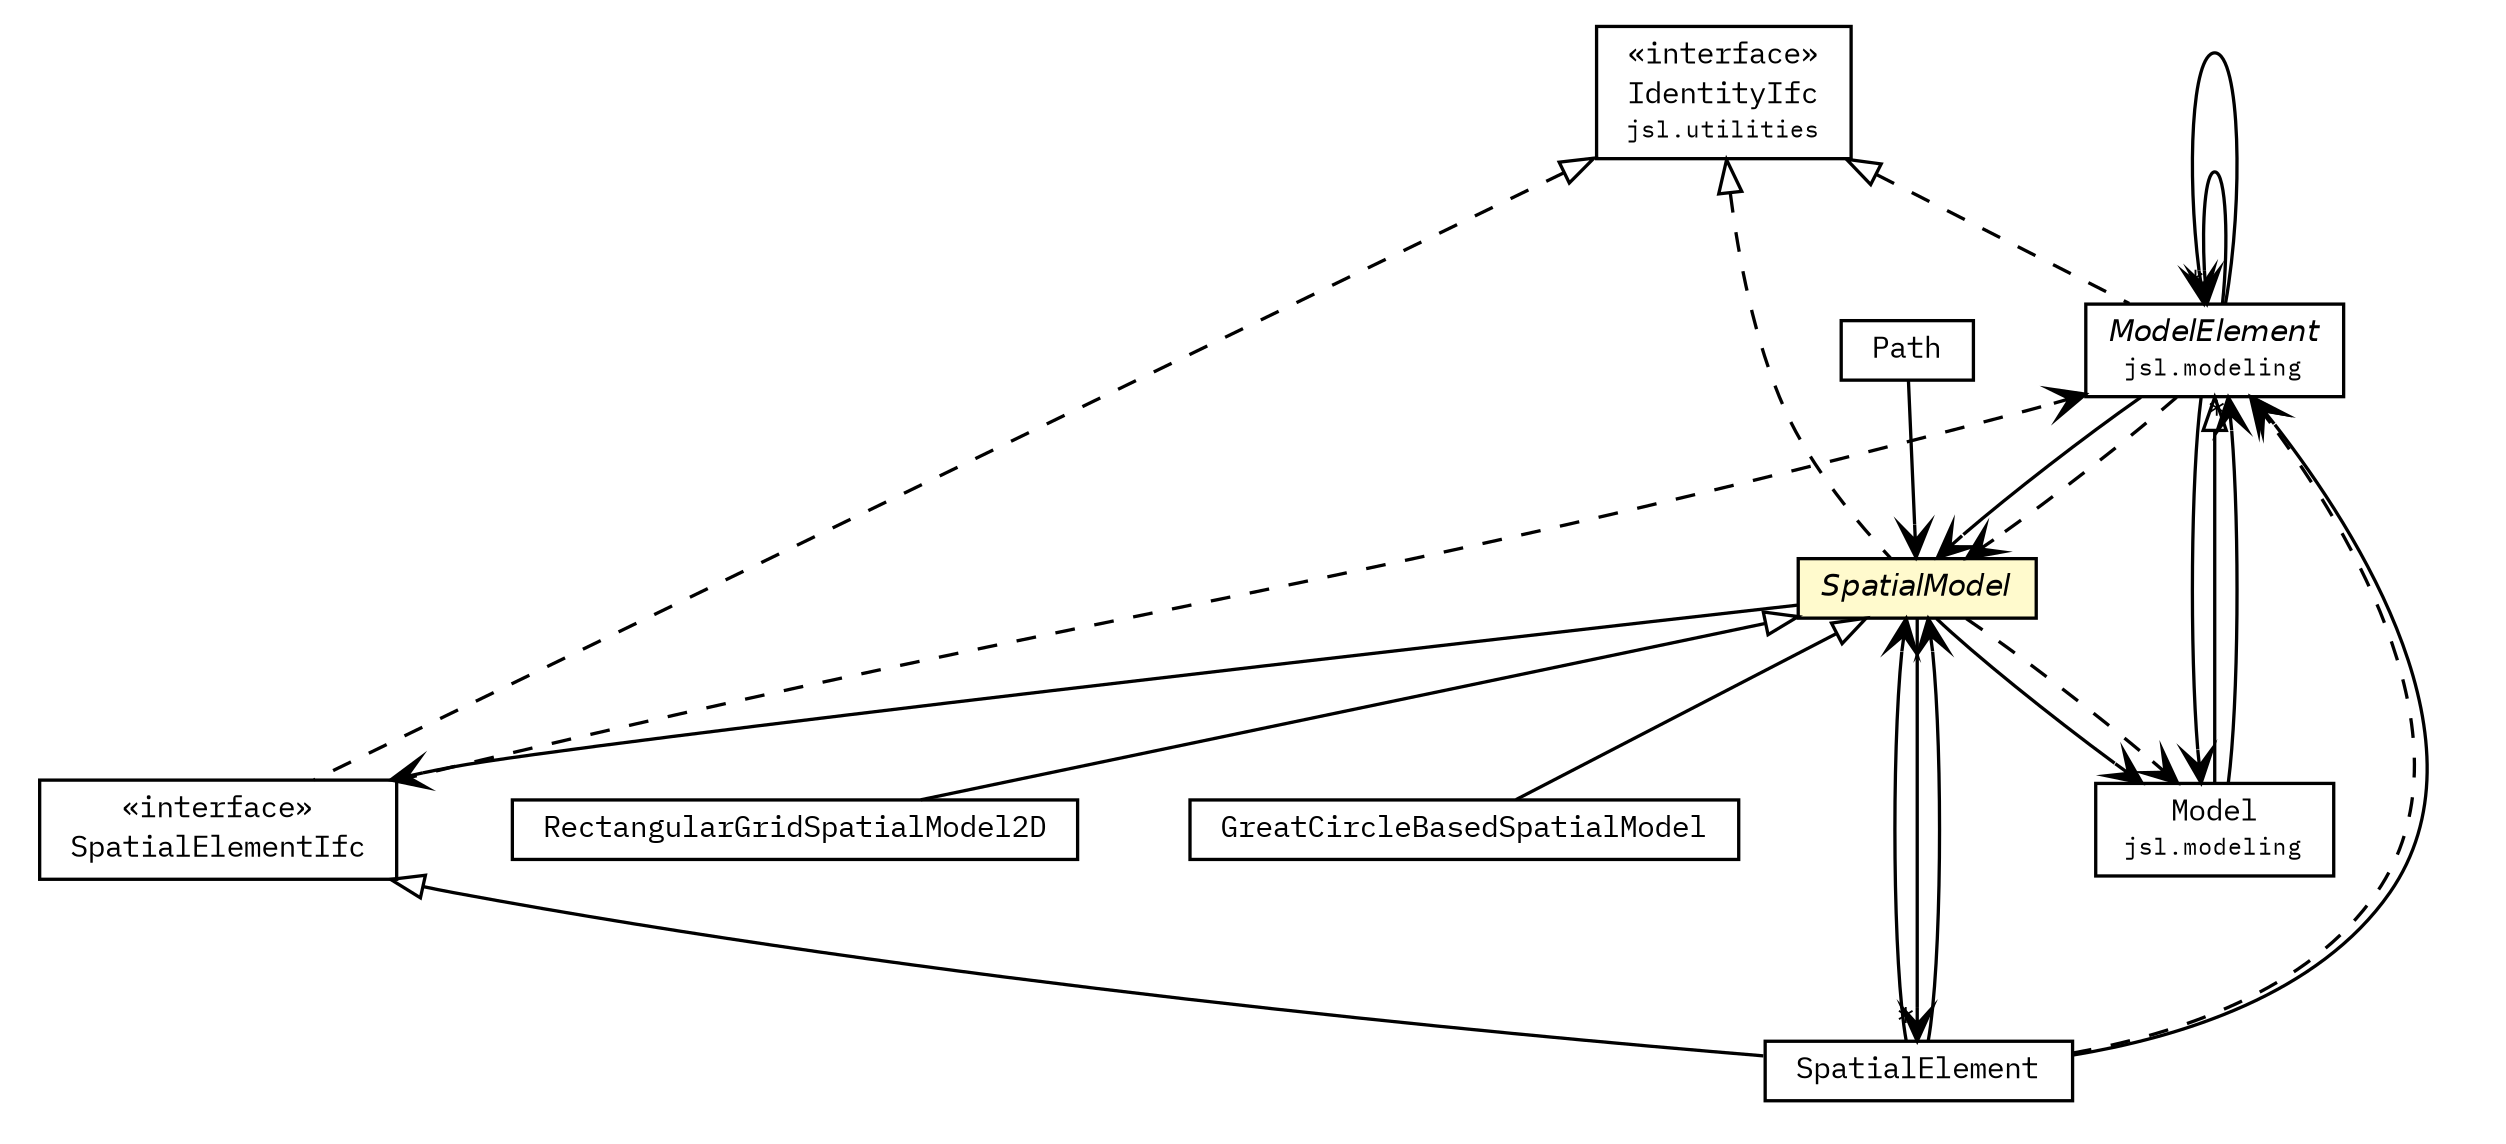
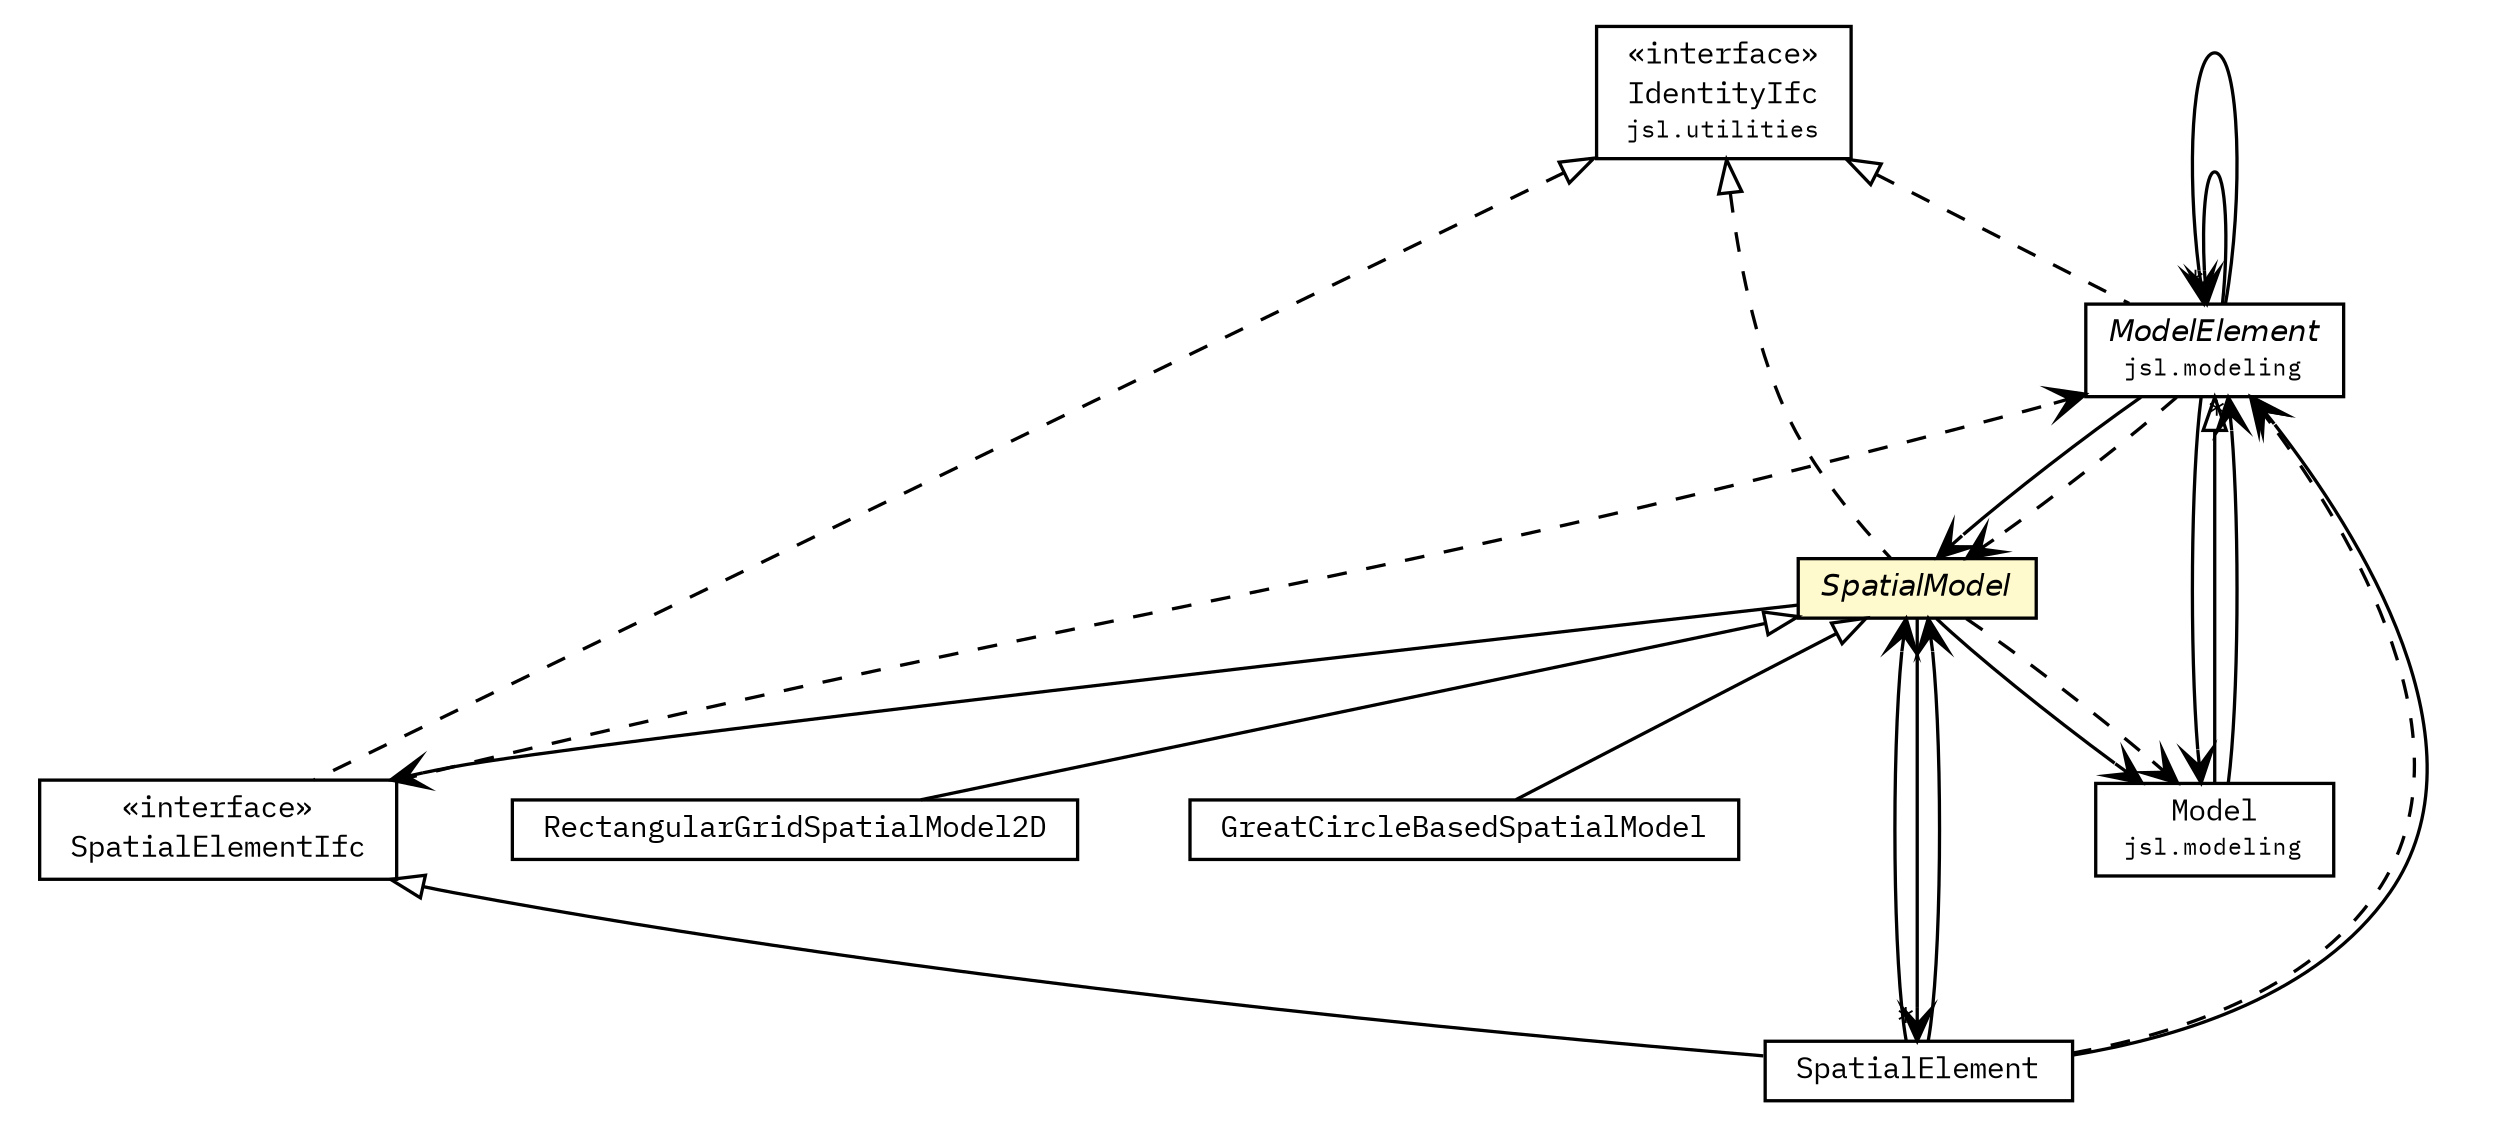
(1907, 350) -> none
